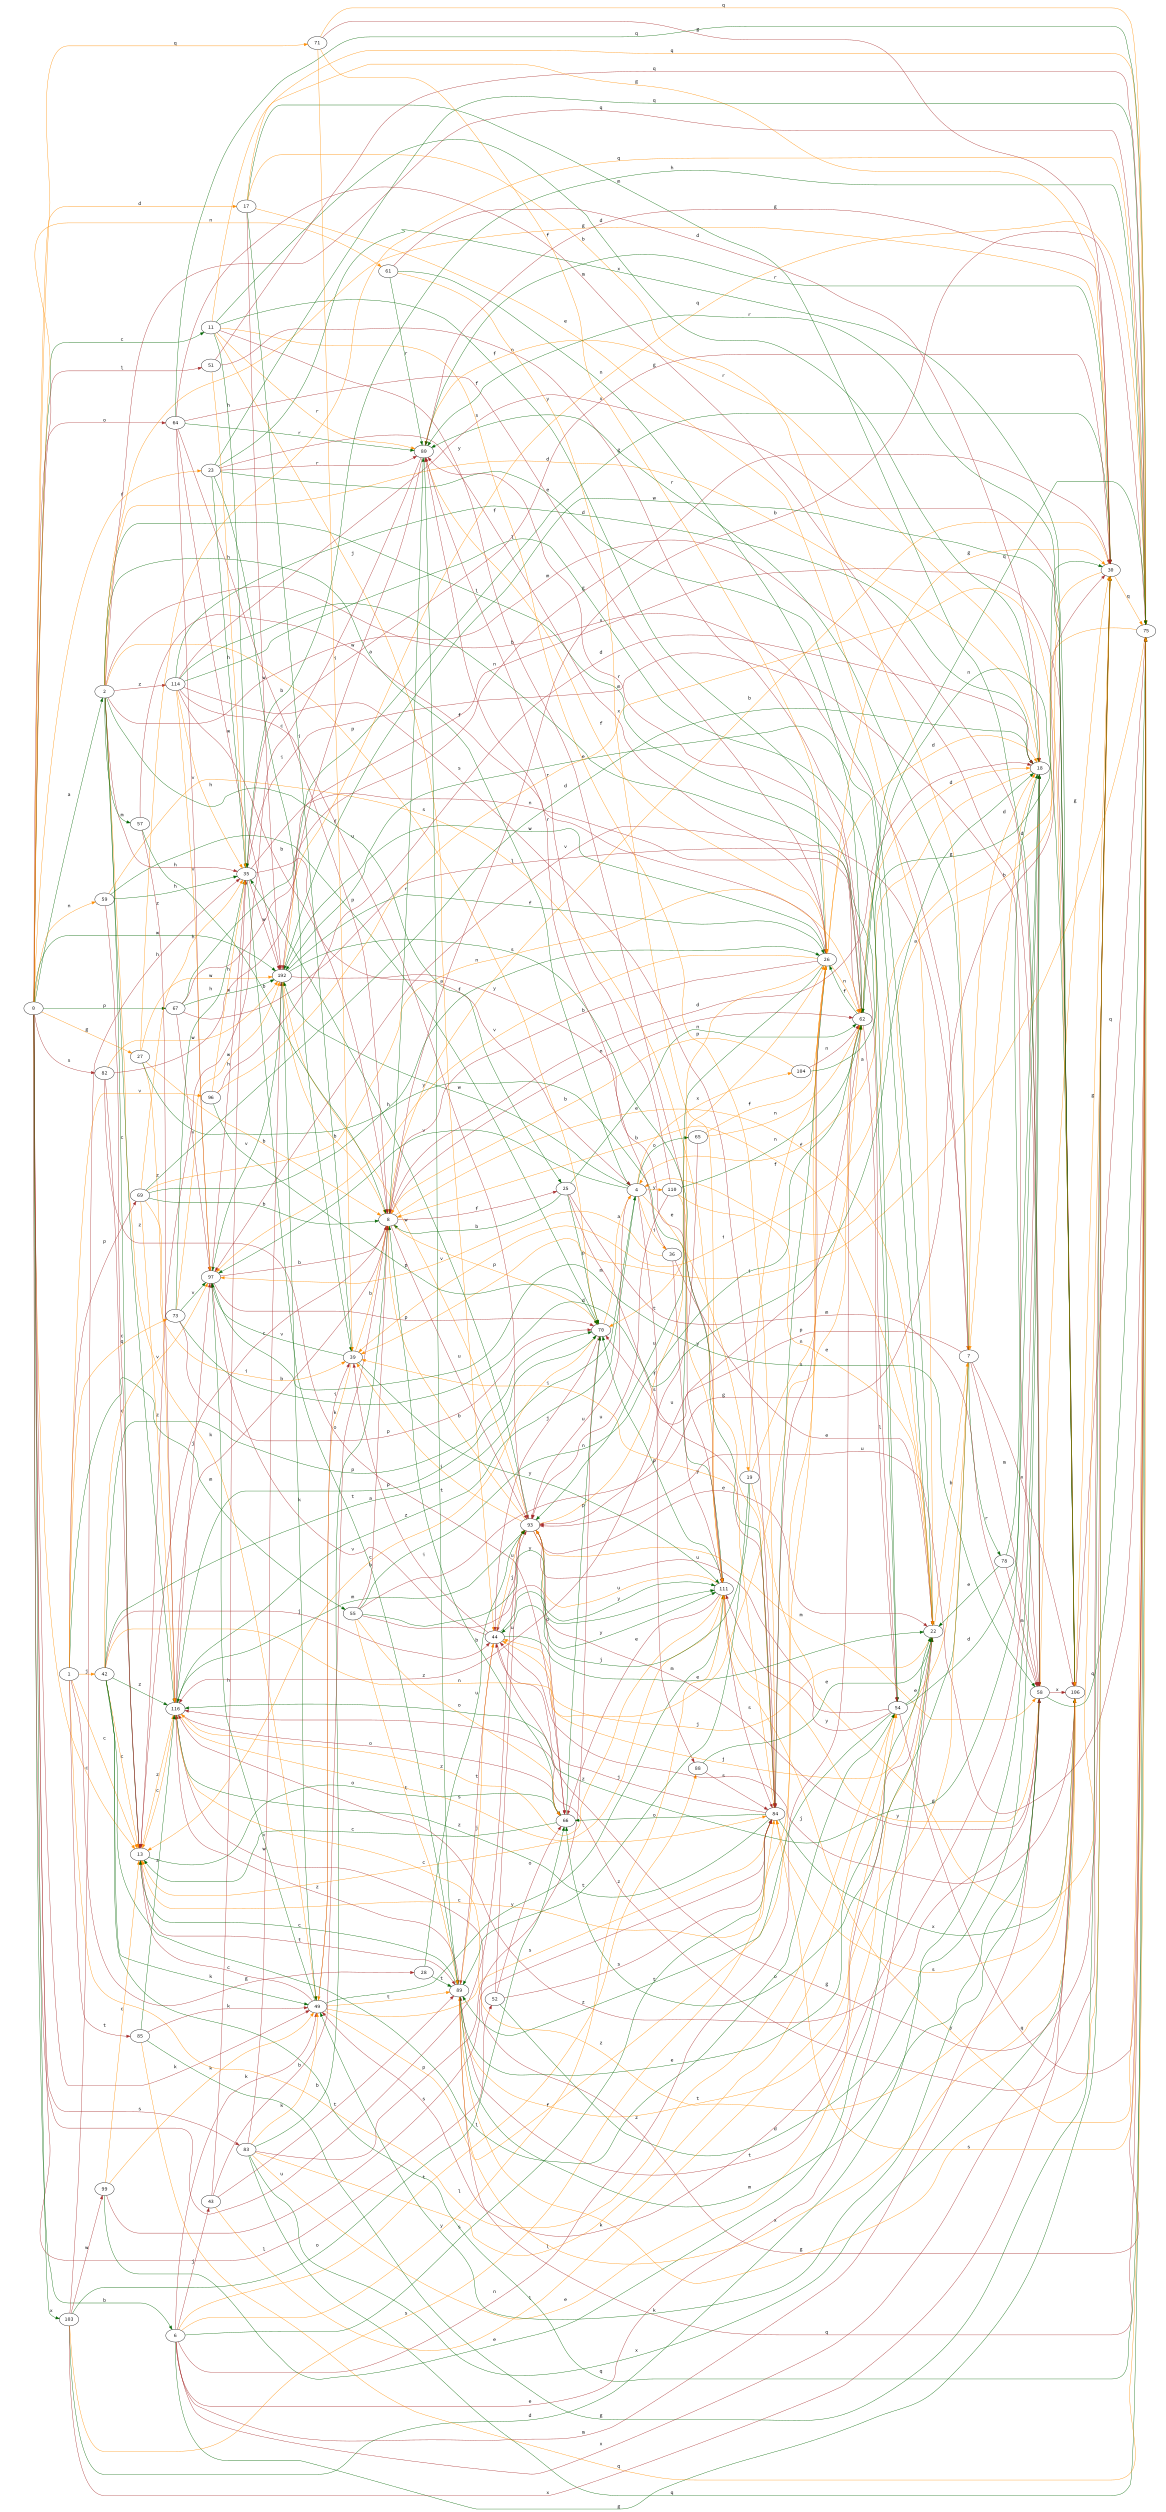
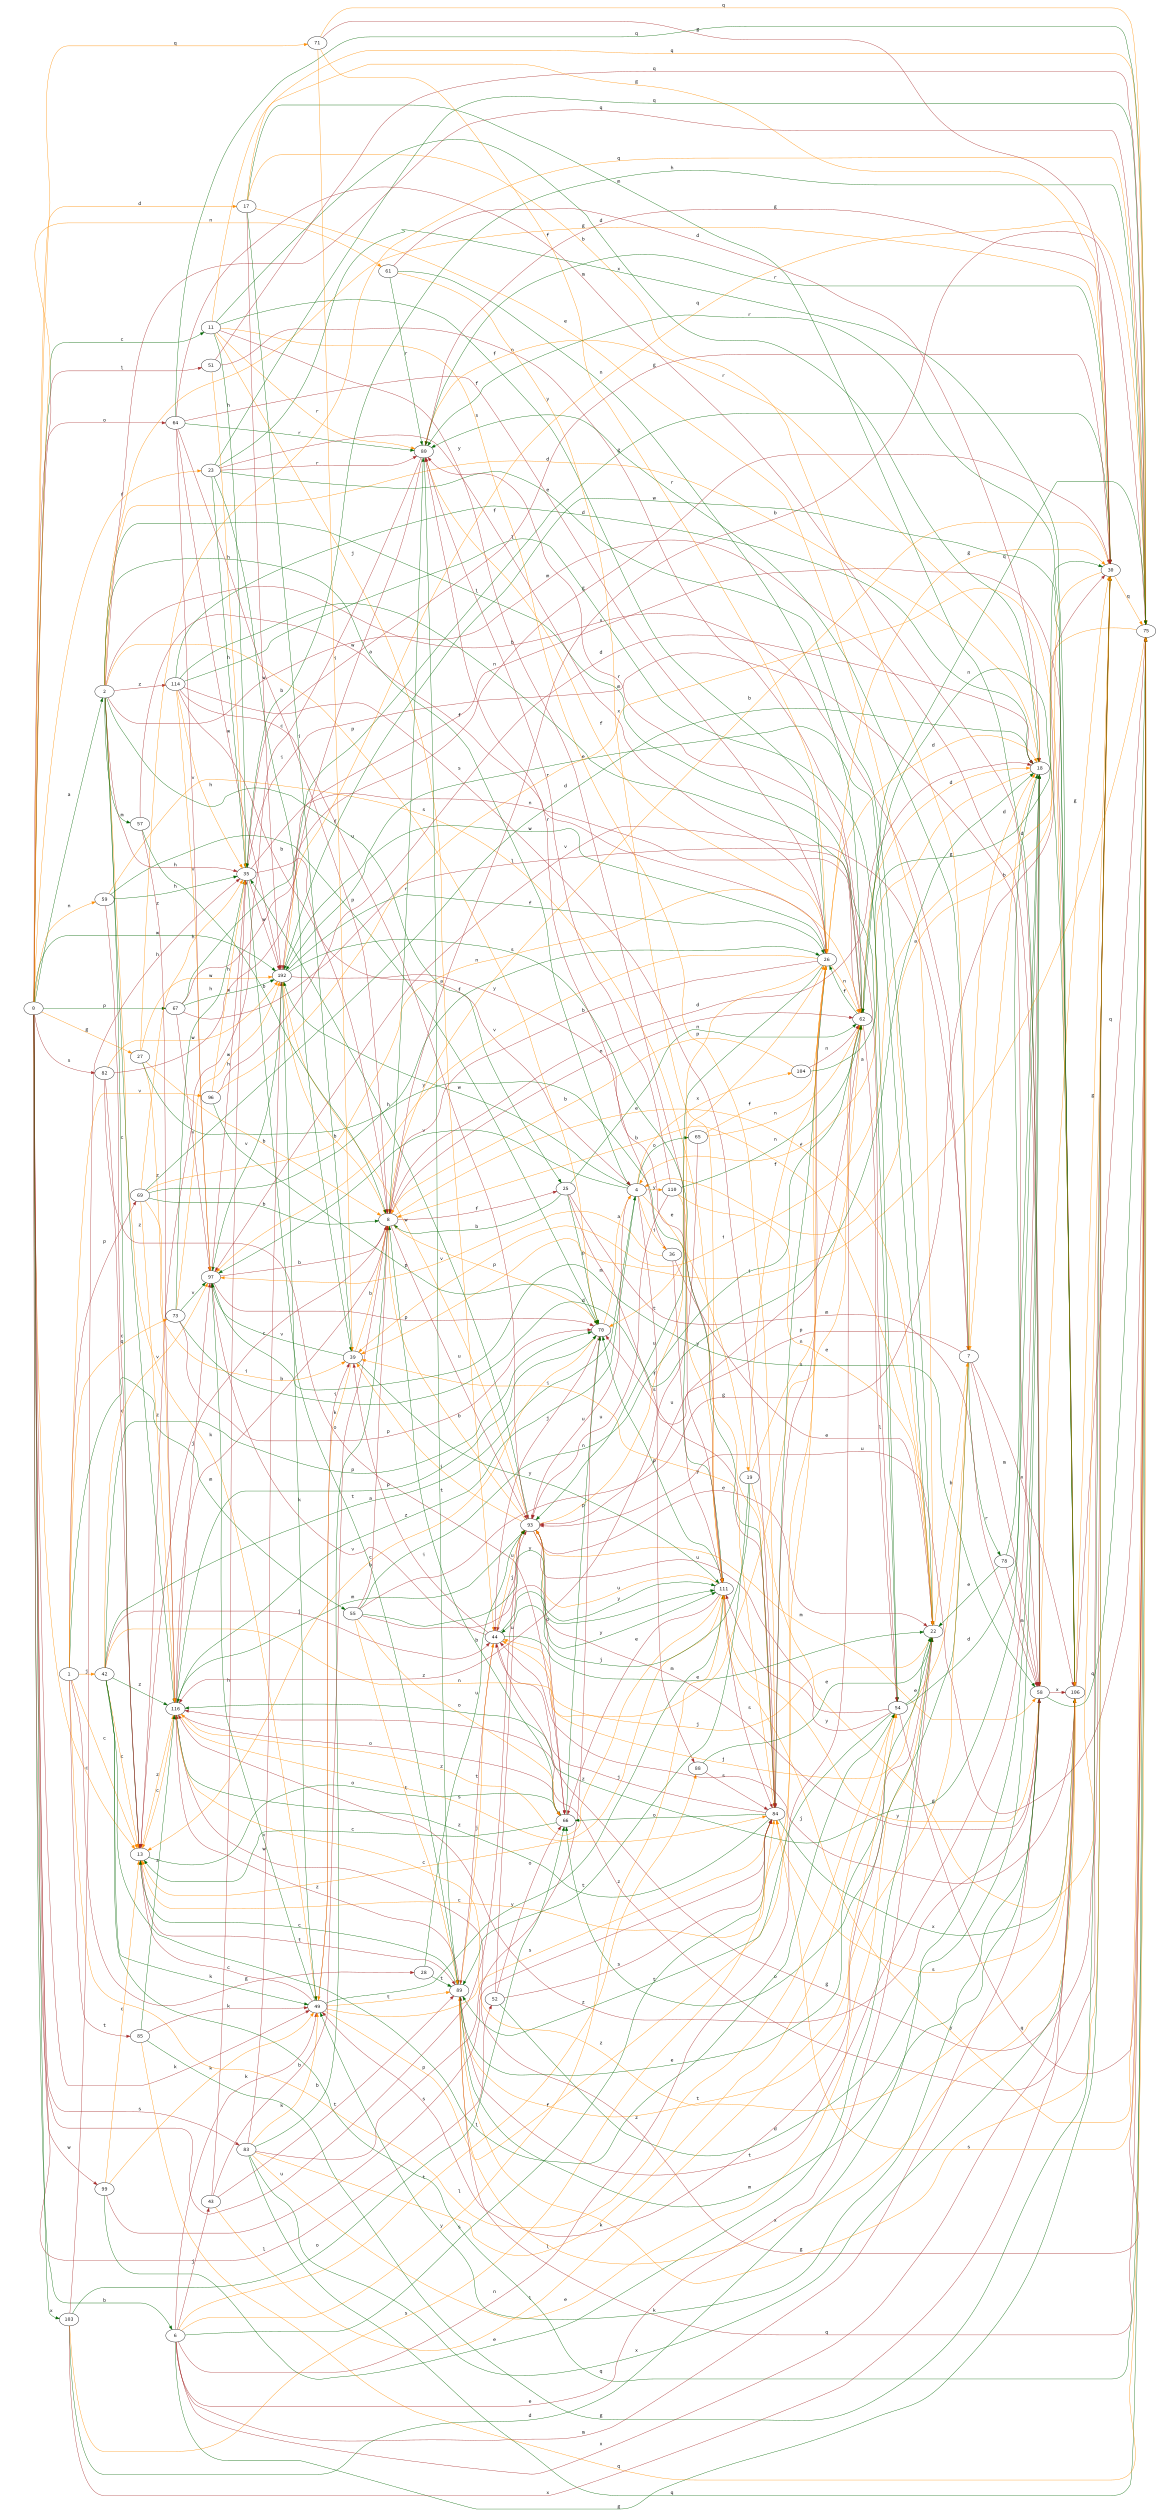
(1047, 562) -> none
(86, 2256) -> (38, 1608)
